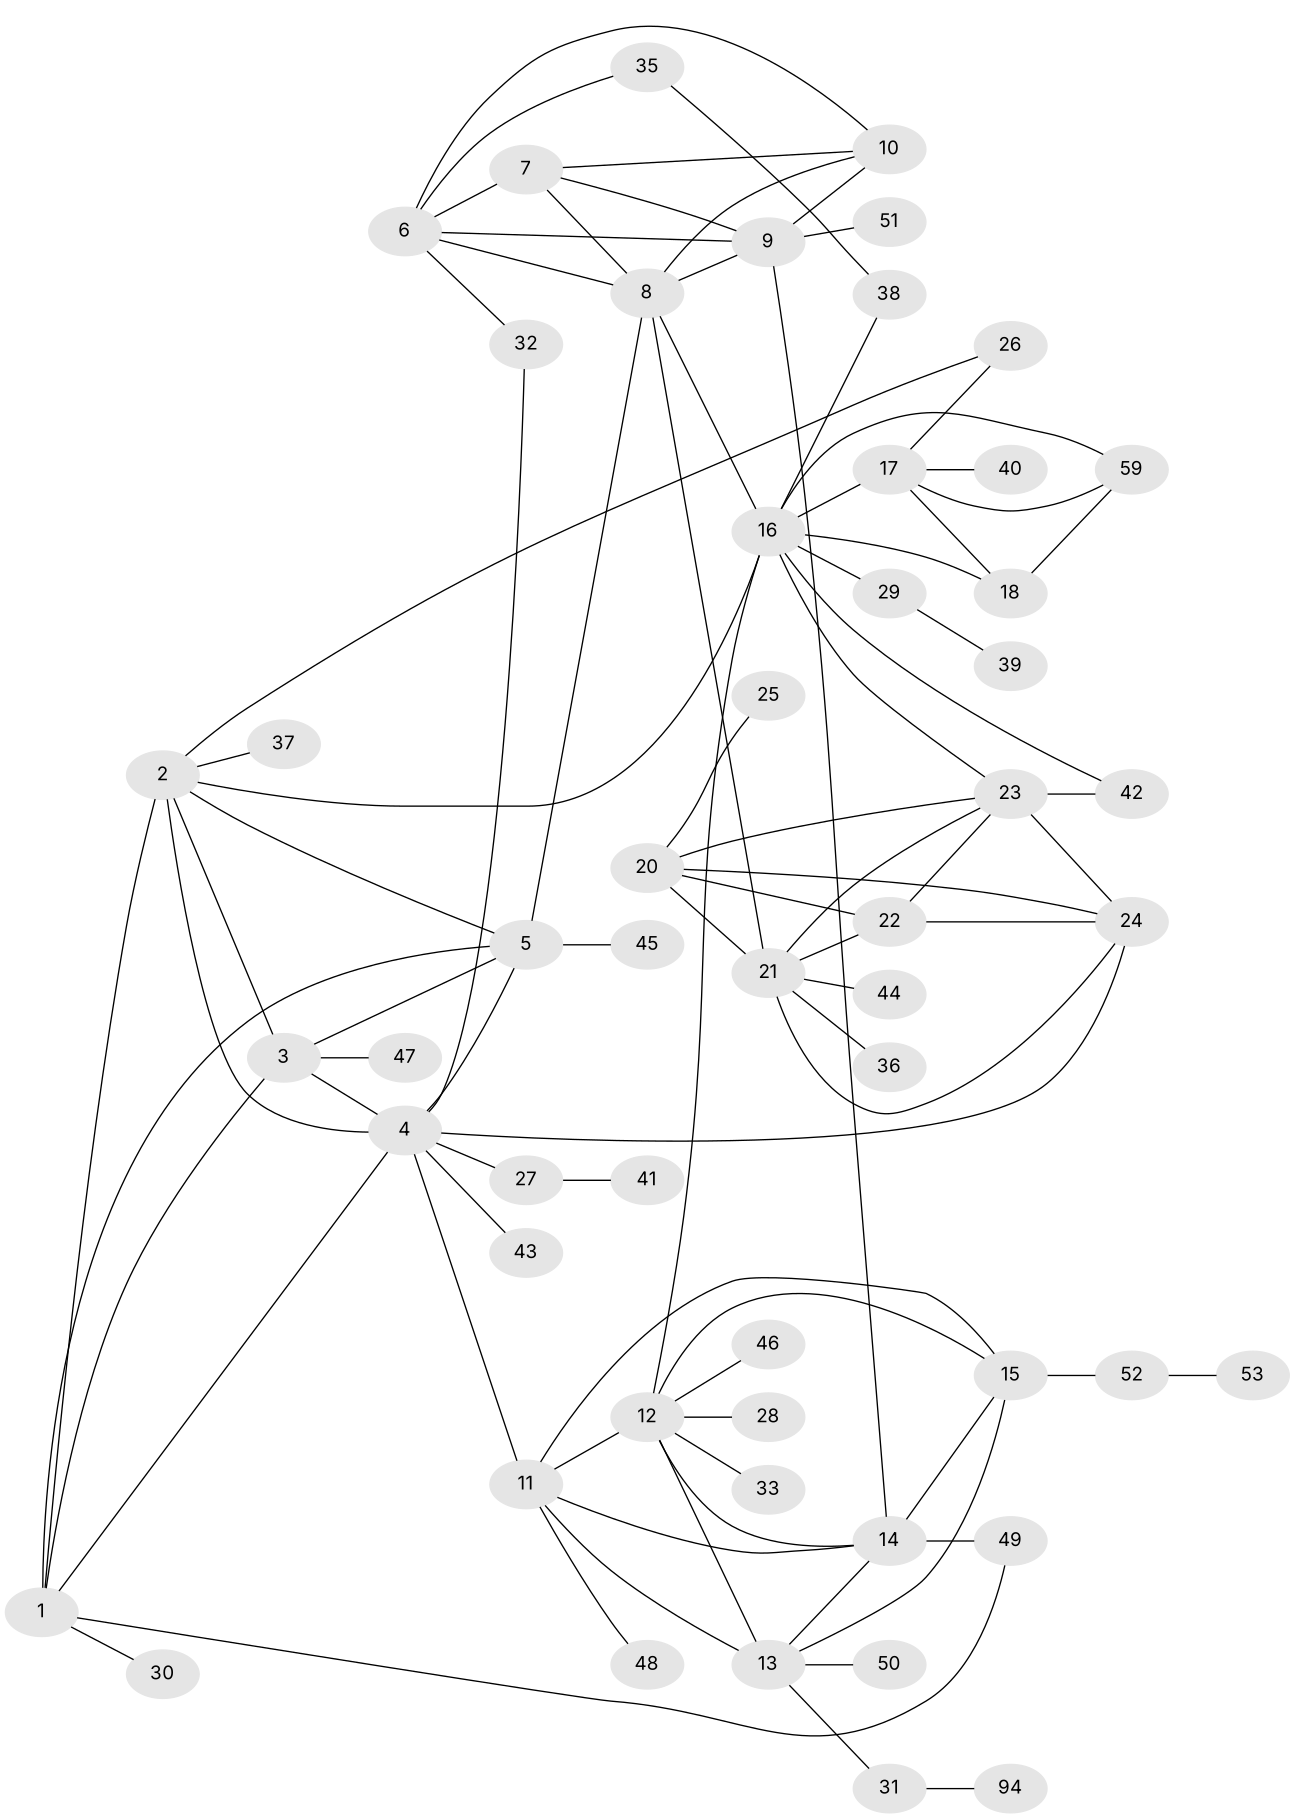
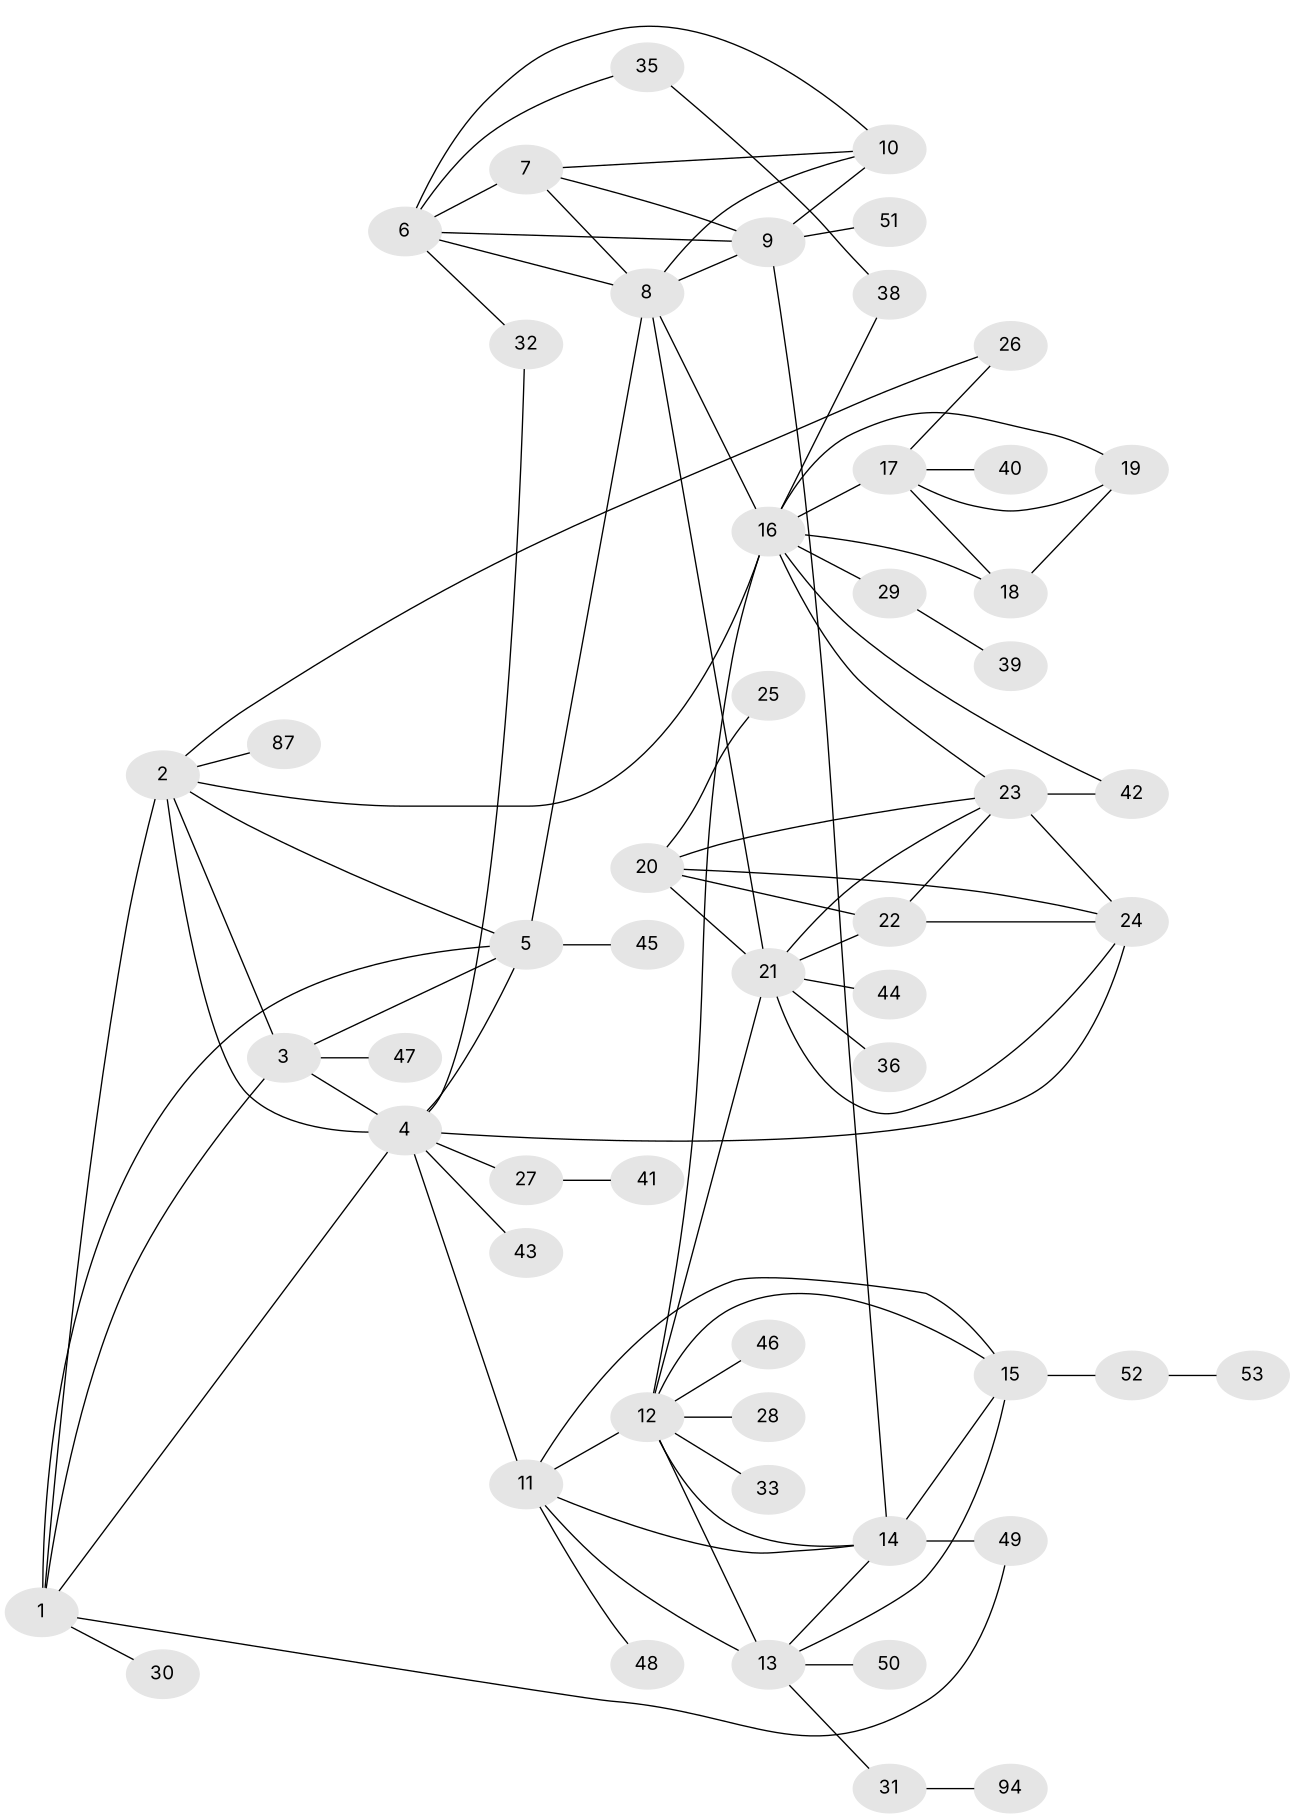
(1132, 470) -> (1132, 470)
(284, 744) -> (284, 744)
none -> (708, 1195)
